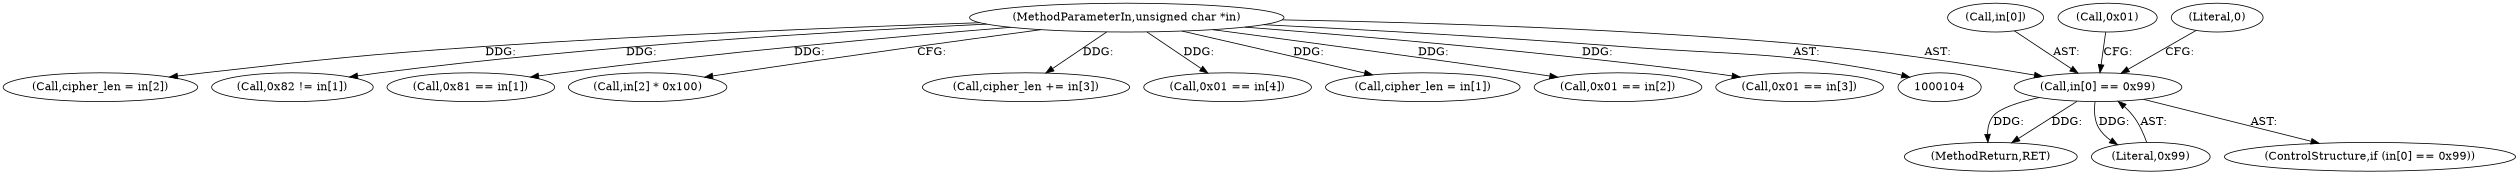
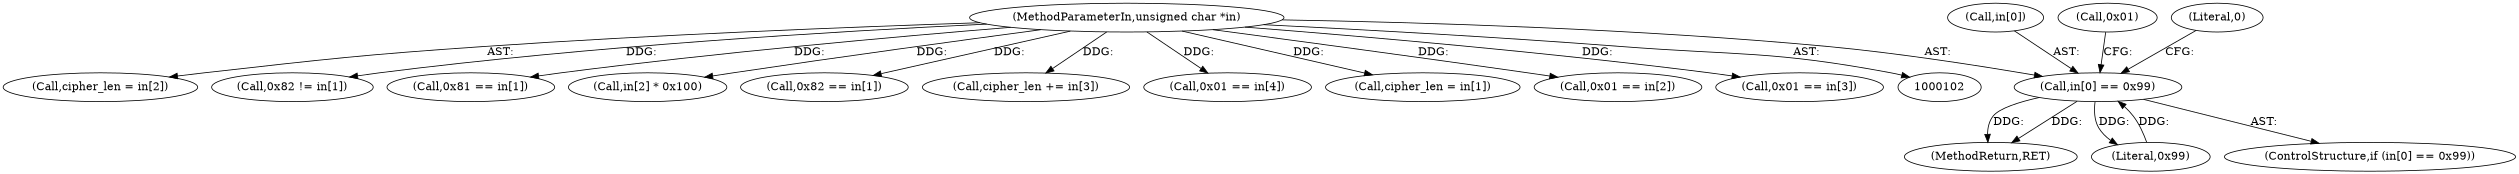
(502, 52) -> (502, 52)
(934, 52) -> (934, 52)
none -> (824, 87)
(1940, 87) -> (1940, 87)
(2156, 122) -> (2156, 122)
